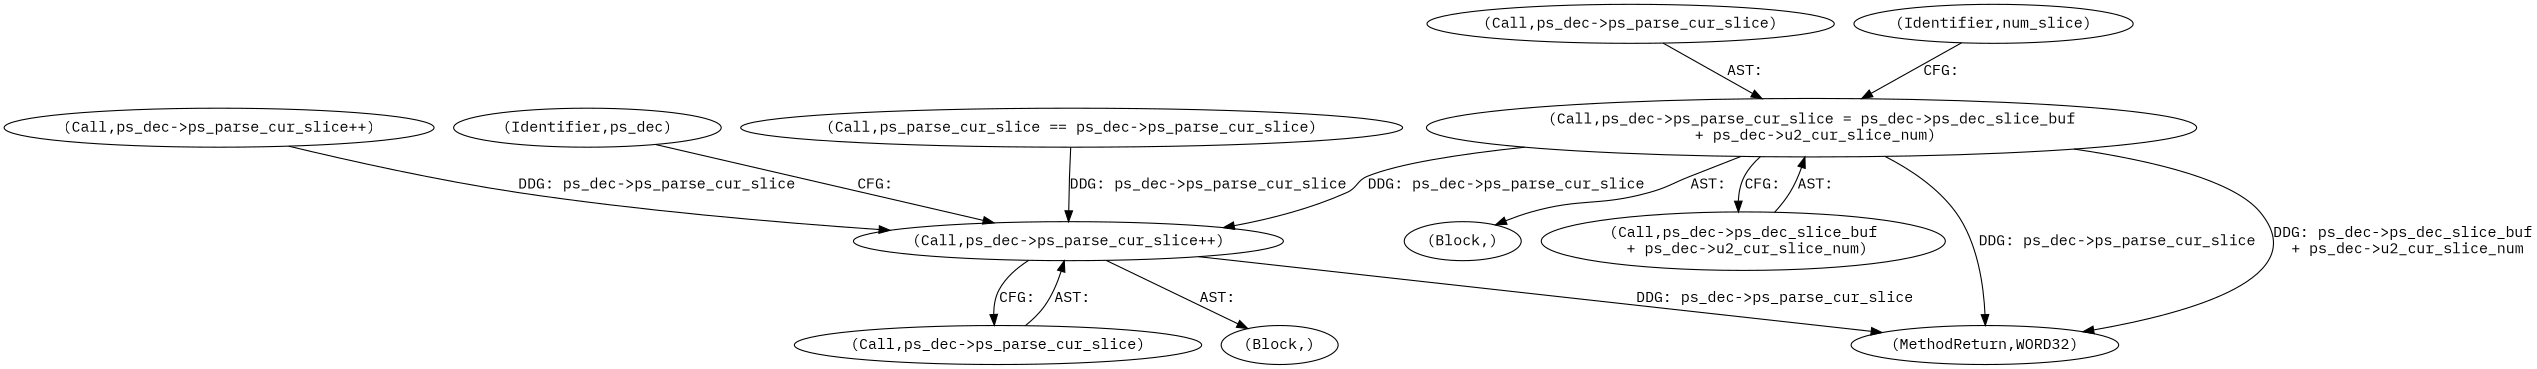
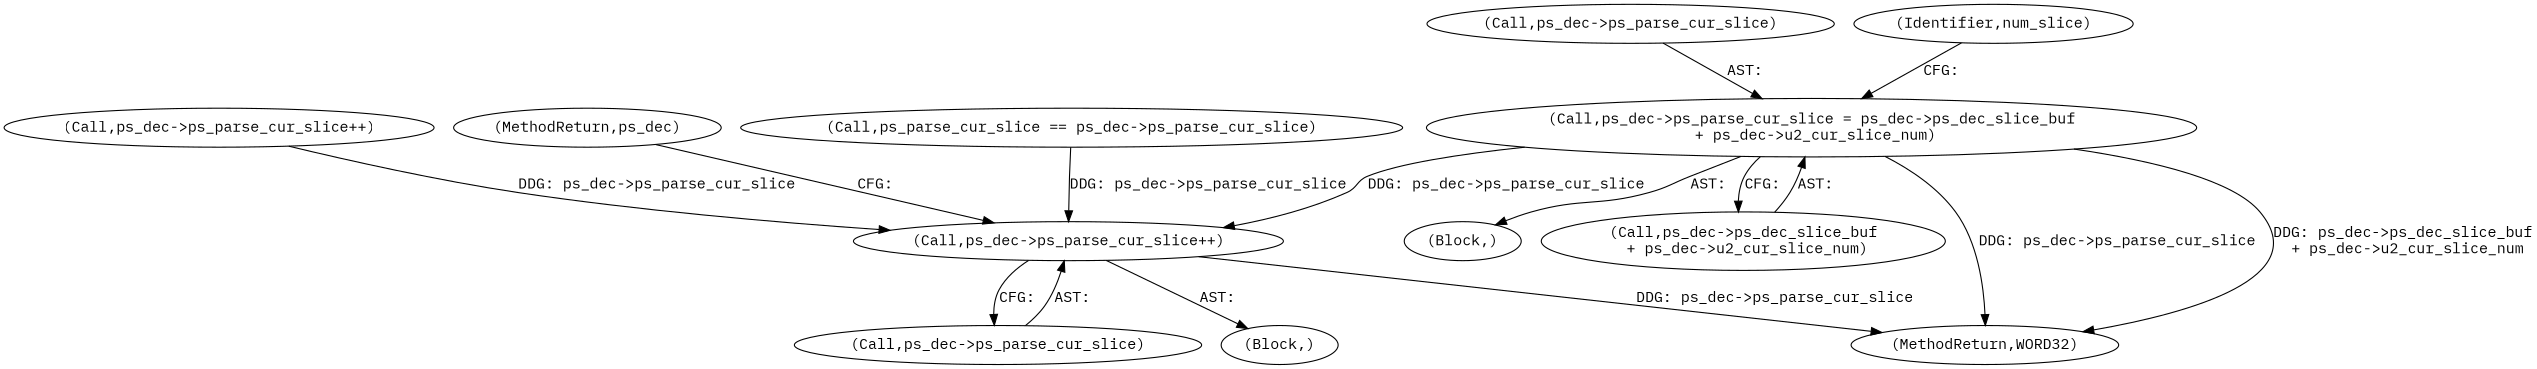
(587, 128) -> (587, 128)
